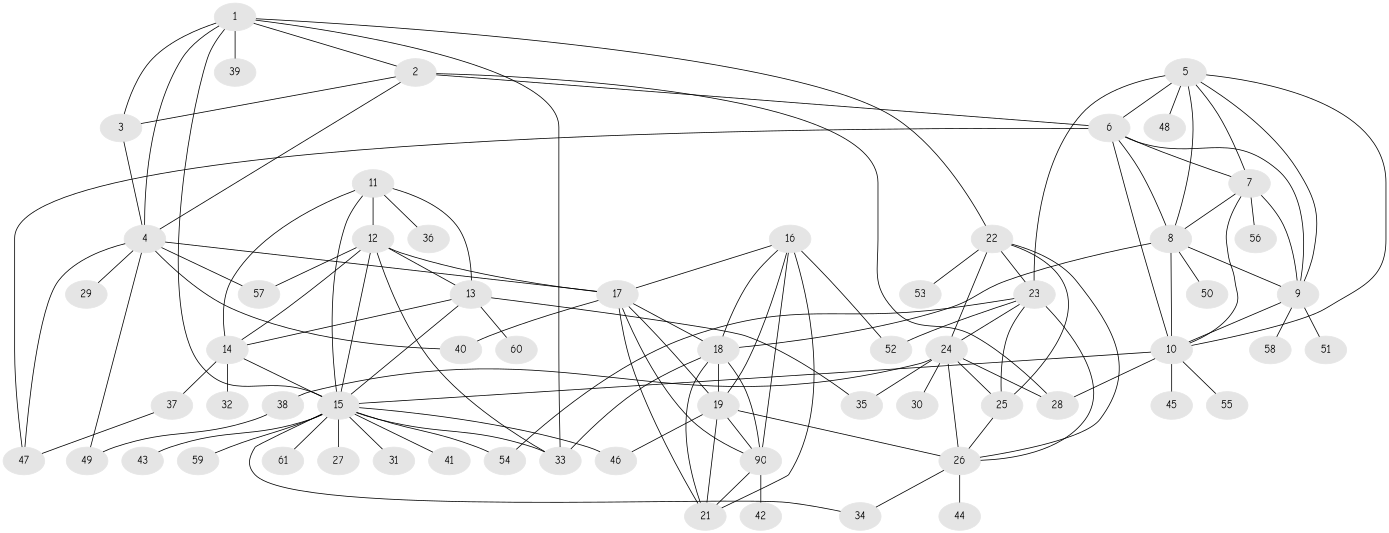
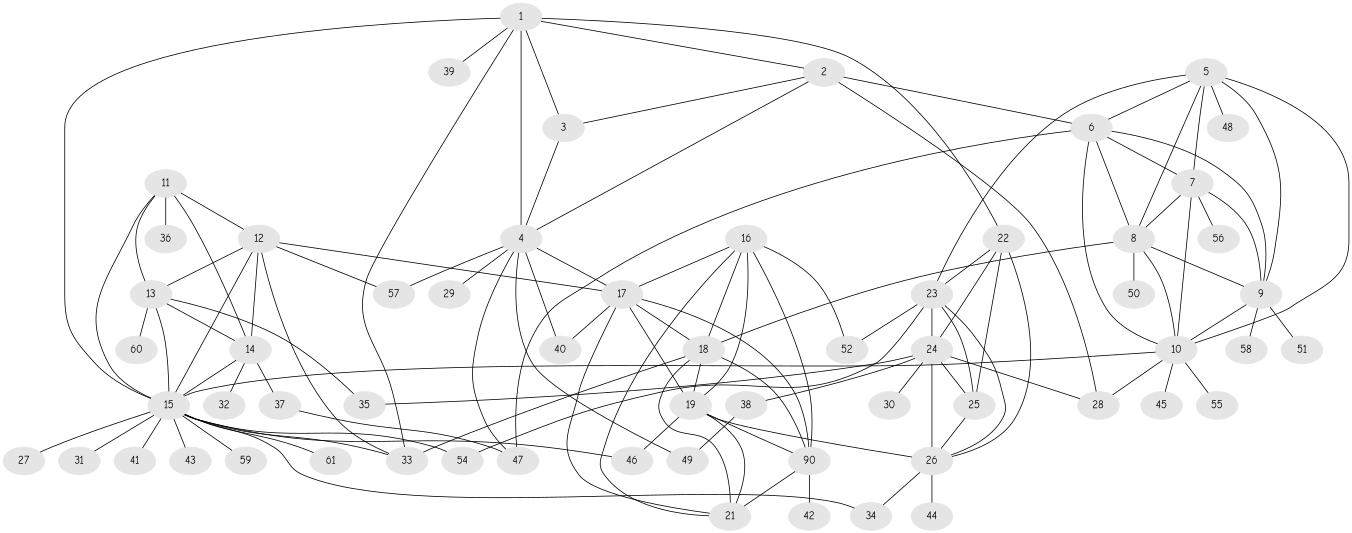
(920, 294) -> none
